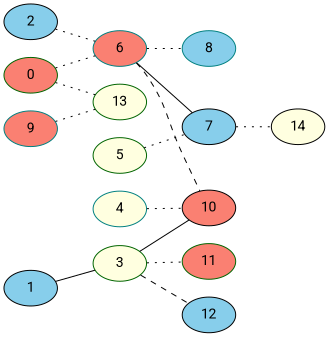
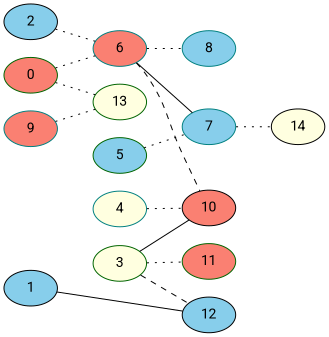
(209, 127) -> (209, 127)
(120, 155) -> (120, 155)
(75, 276) -> (120, 302)
